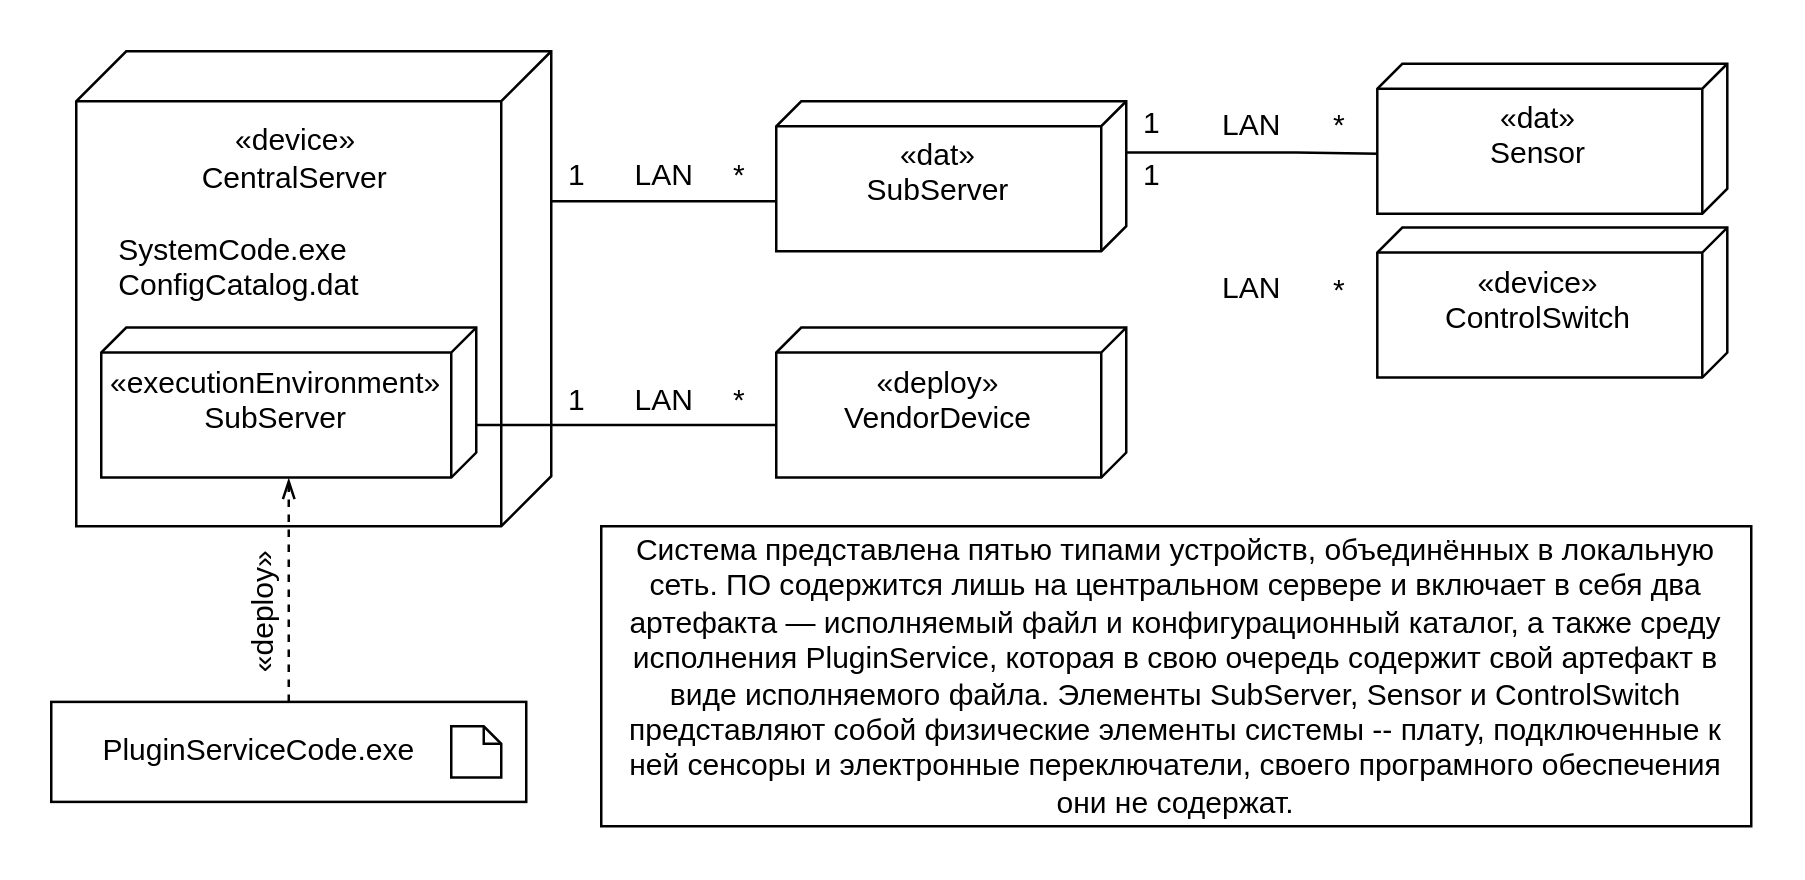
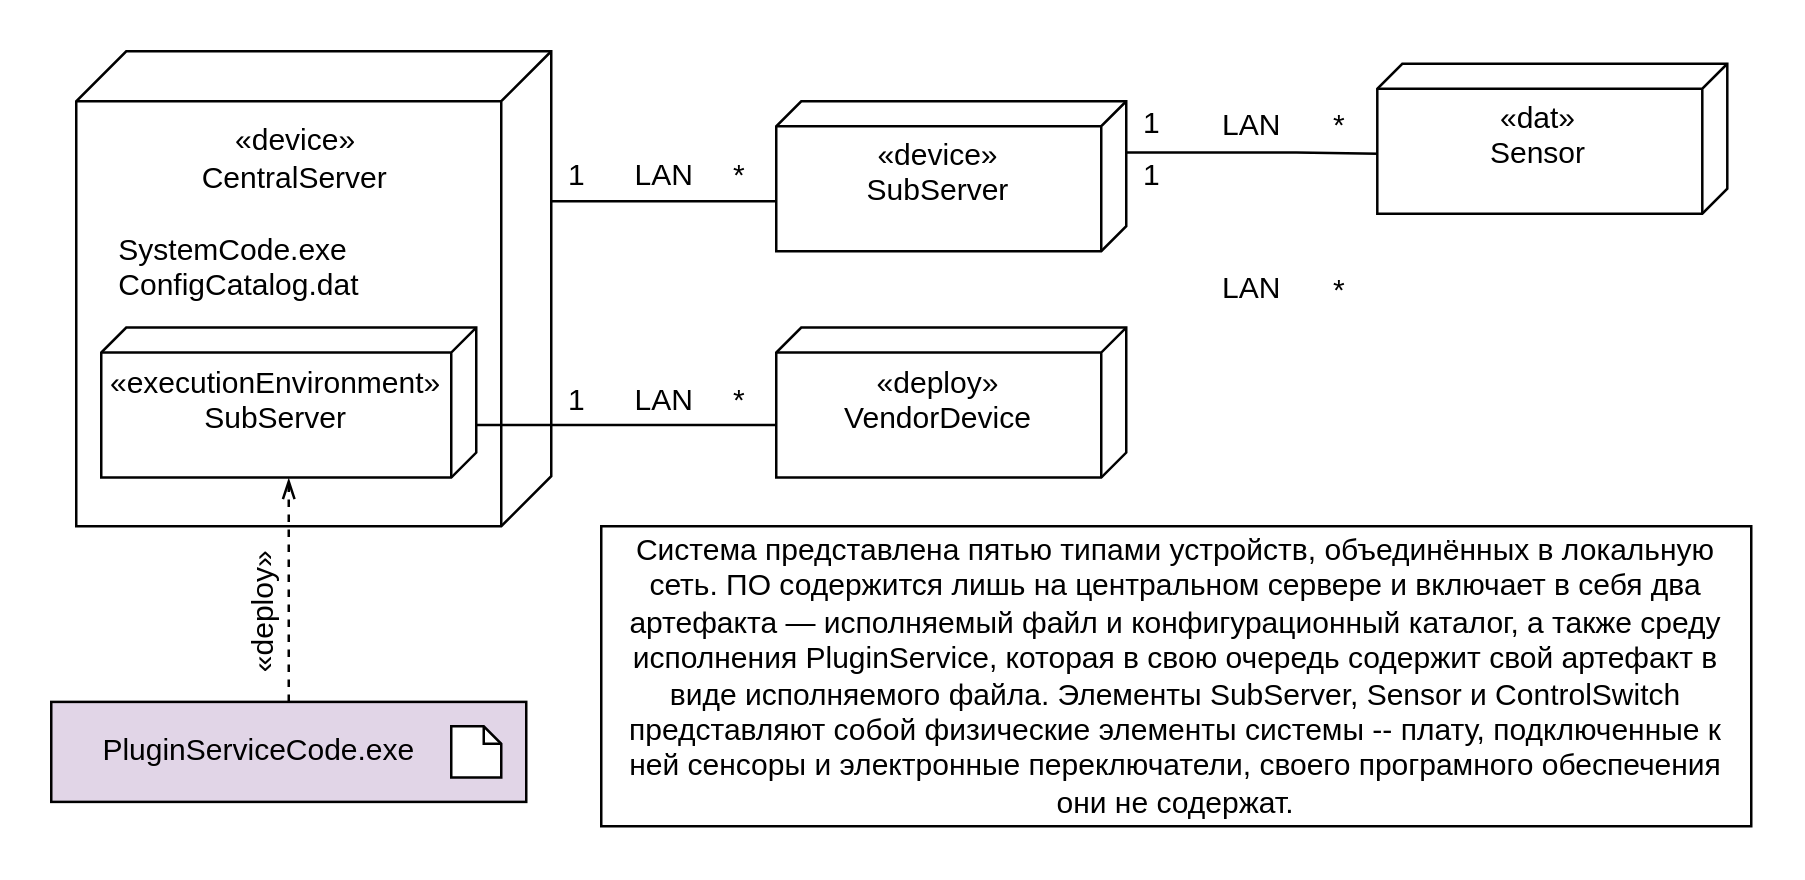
(939, 175) -> (939, 175)
(1552, 303) -> none
(289, 752) -> (289, 752)
